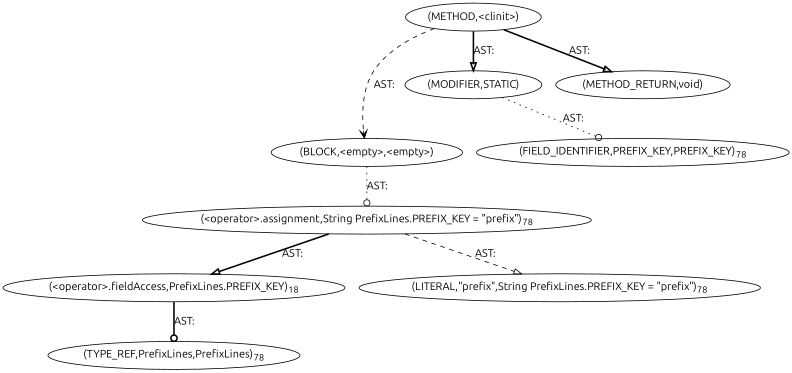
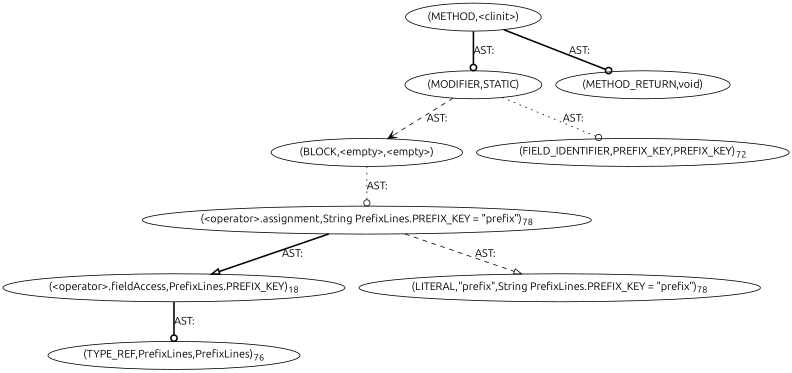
(473, 48) -> (473, 48)
(555, 50) -> (555, 50)
(378, 66) -> (424, 116)
(741, 151) -> (741, 151)
(259, 354) -> (259, 354)
